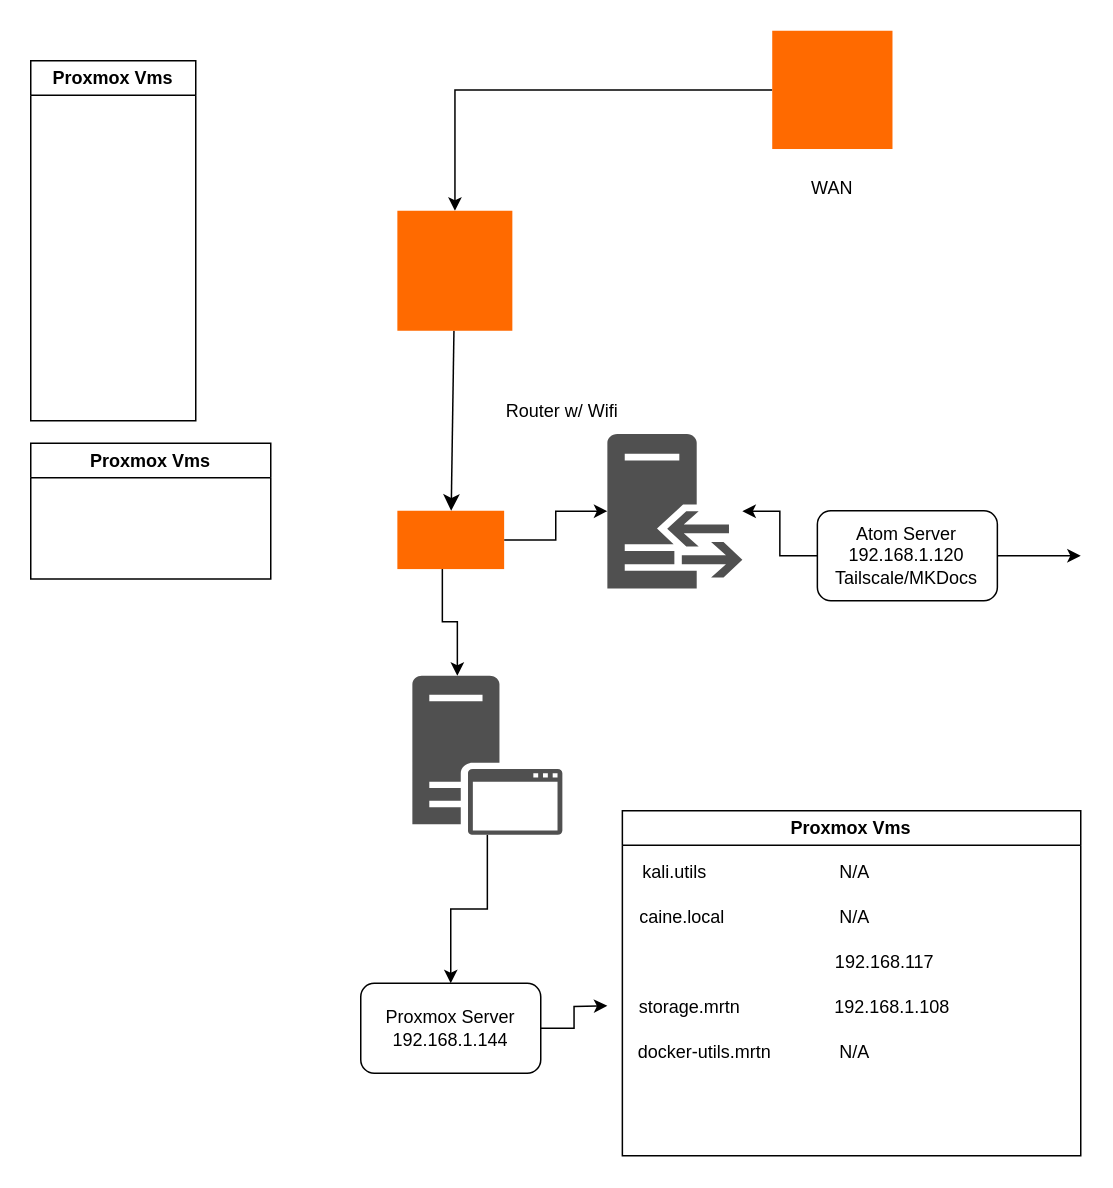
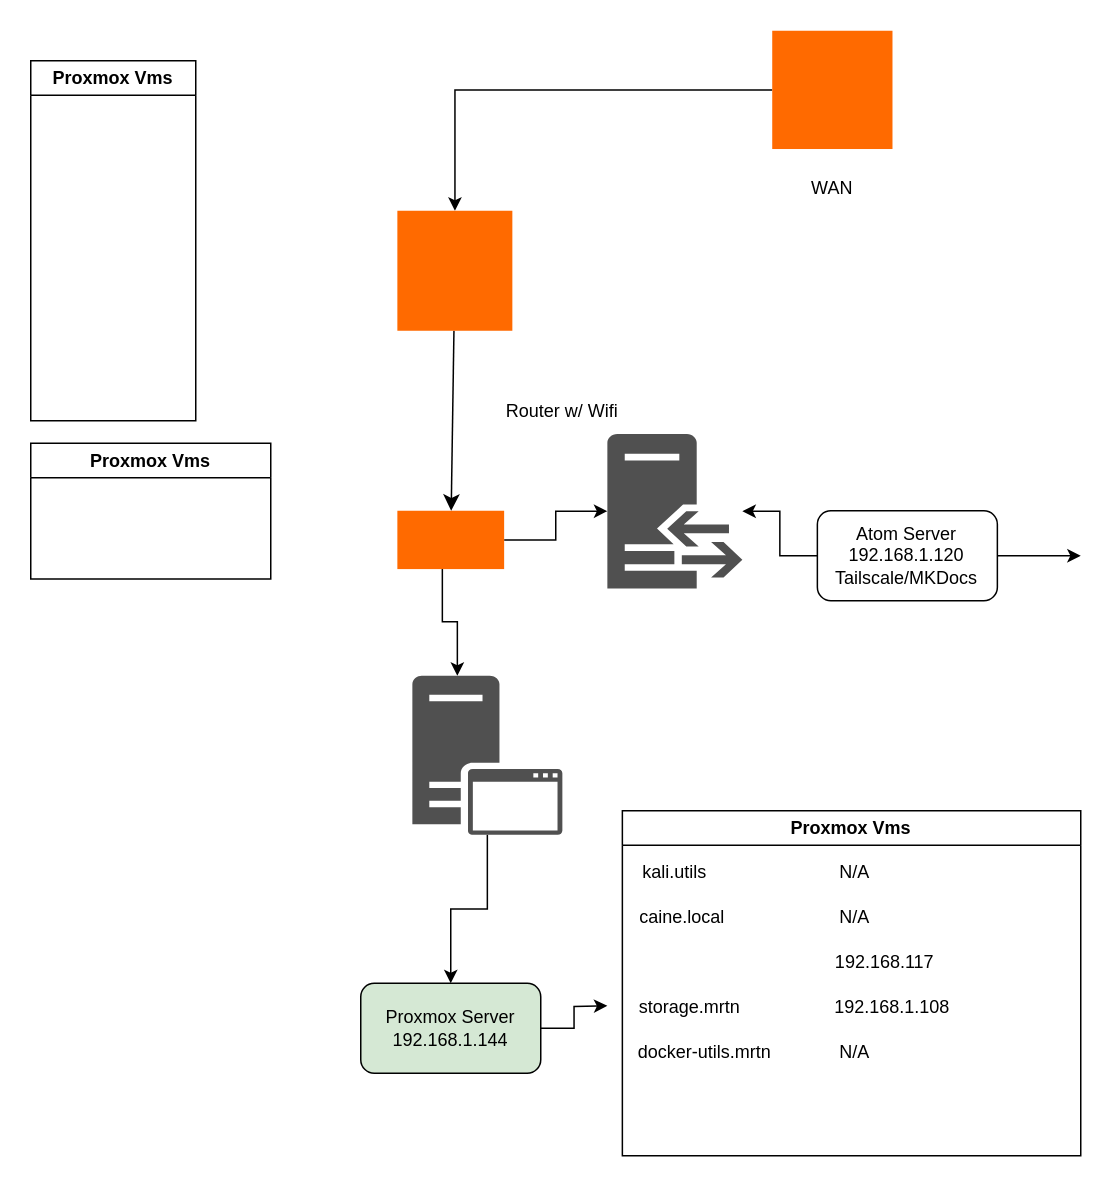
(451, 1028) -> (451, 1028)
